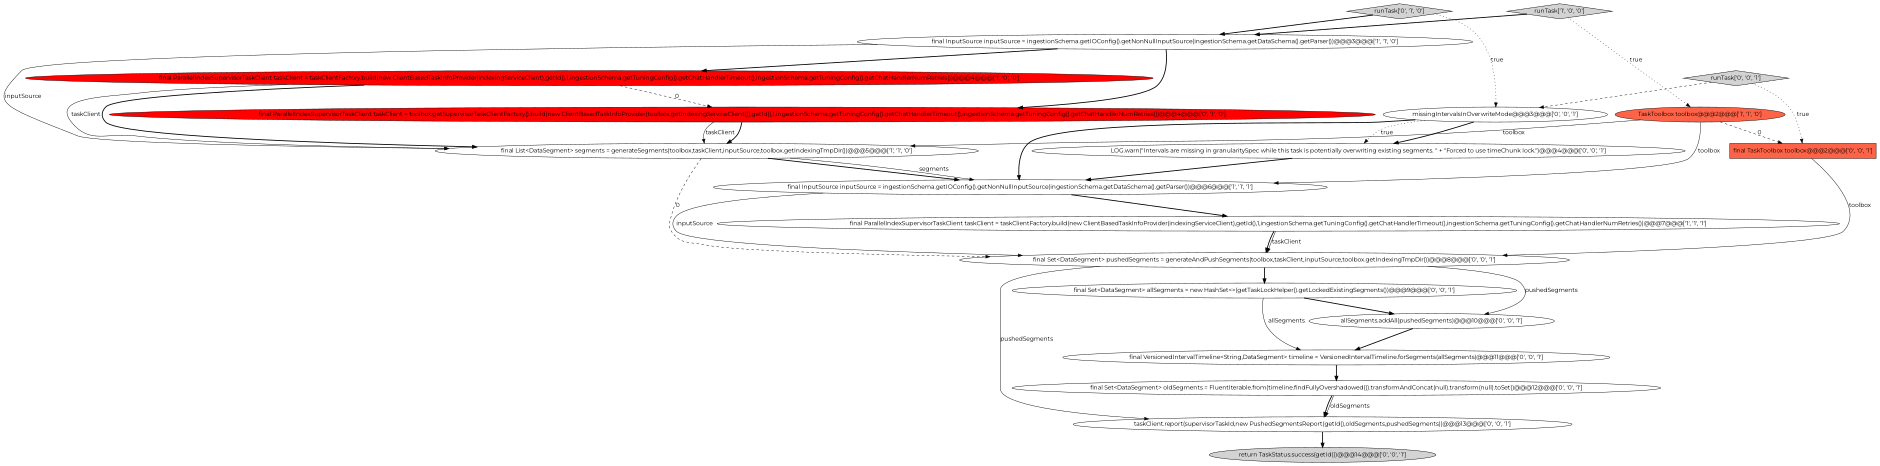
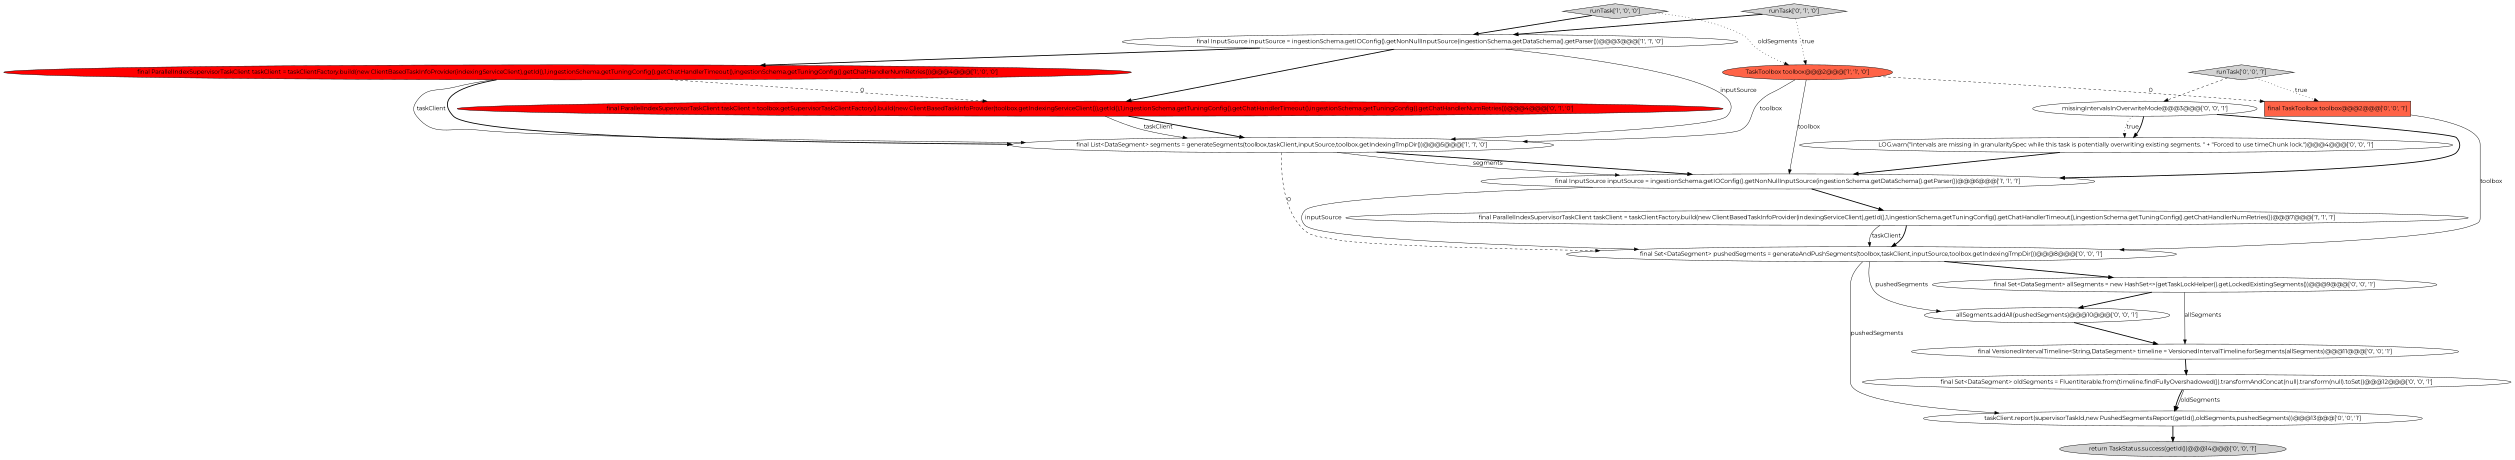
(1484, 44) -> (1800, 40)
(1636, 60) -> (1778, 42)
